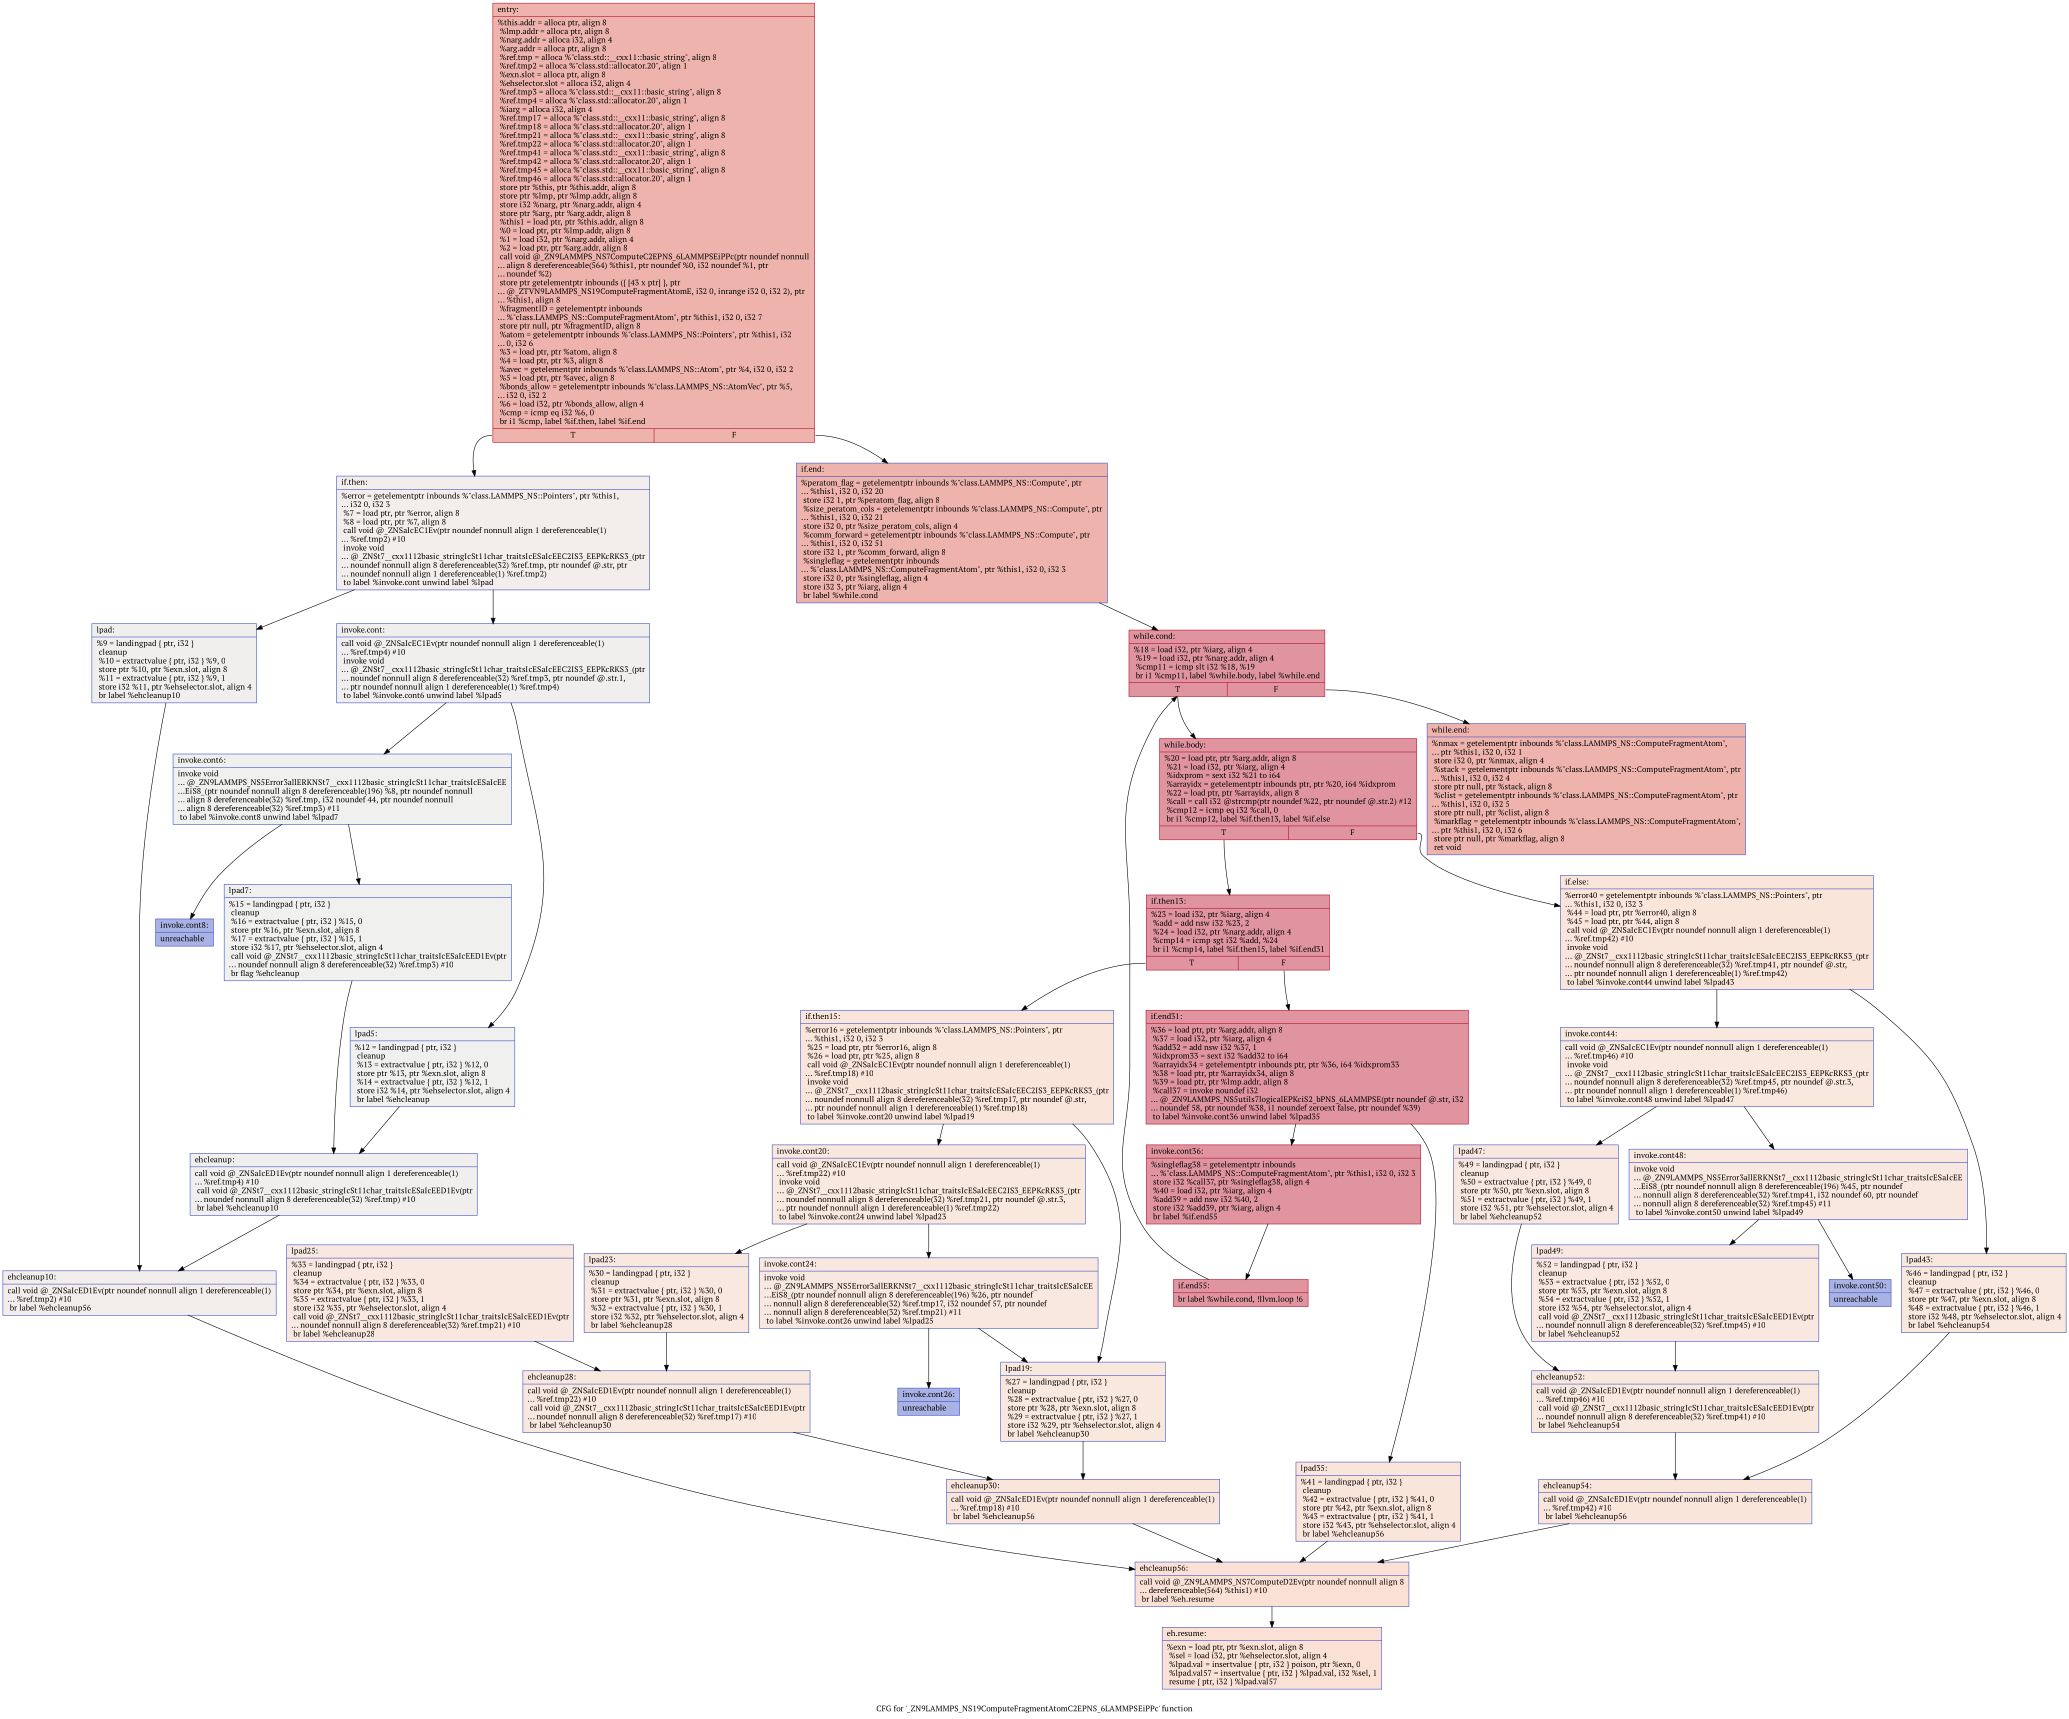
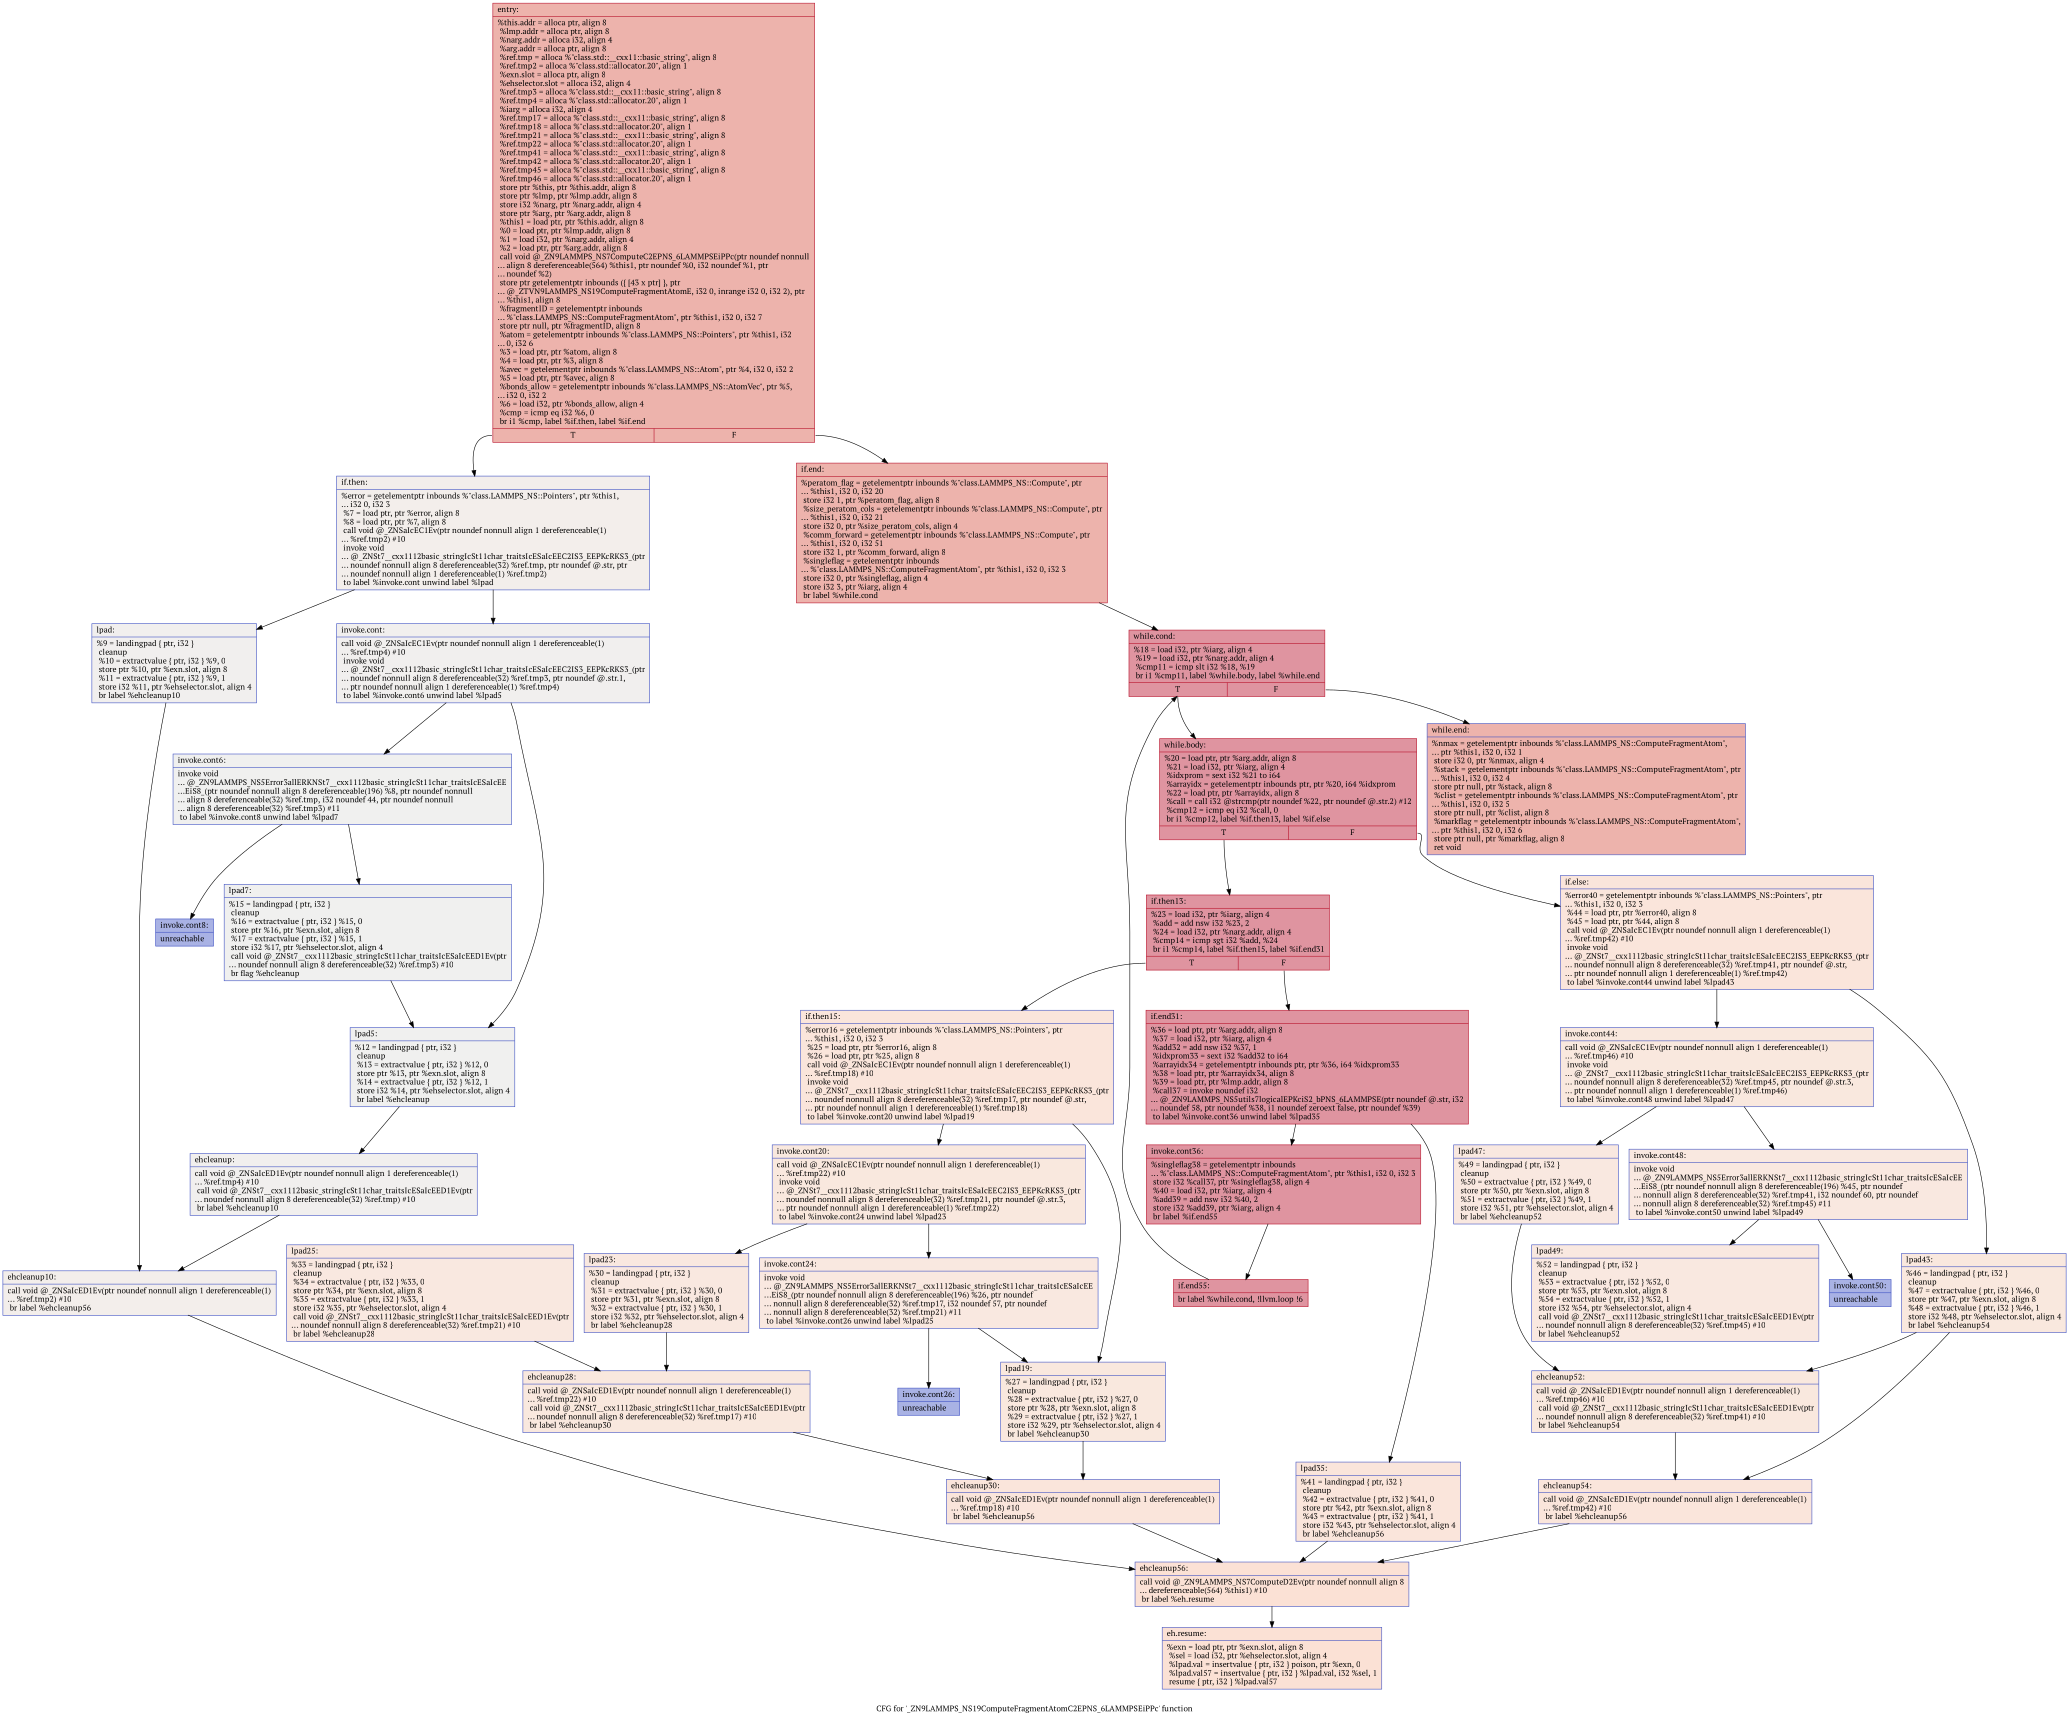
(952, 533) -> (952, 533)
(338, 1064) -> (401, 1001)
(1675, 1353) -> (1865, 1353)
